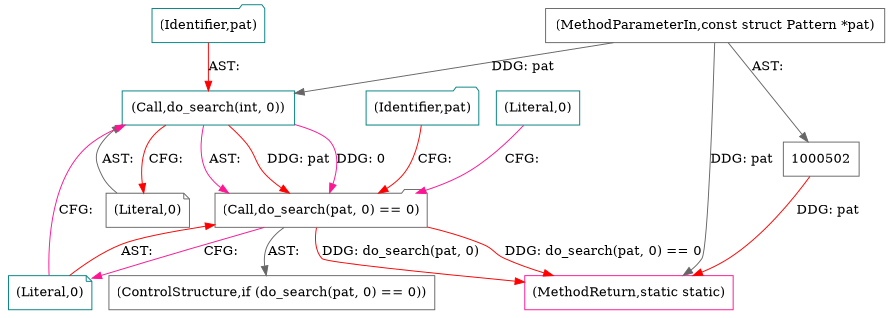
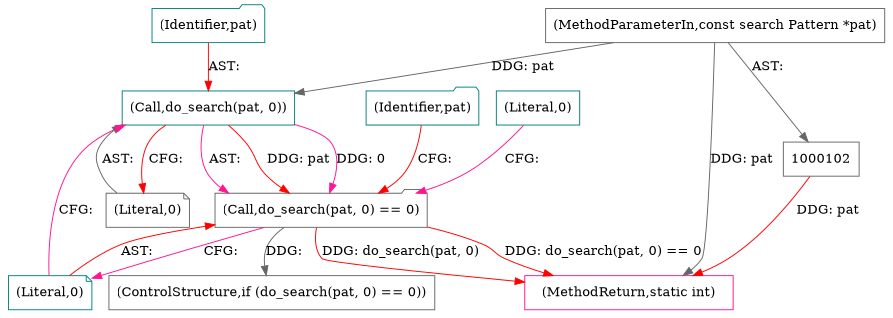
(715, 26) -> (715, 26)
(208, 108) -> (208, 108)
(821, 159) -> (821, 159)
(286, 251) -> (286, 251)
(629, 293) -> (629, 293)
